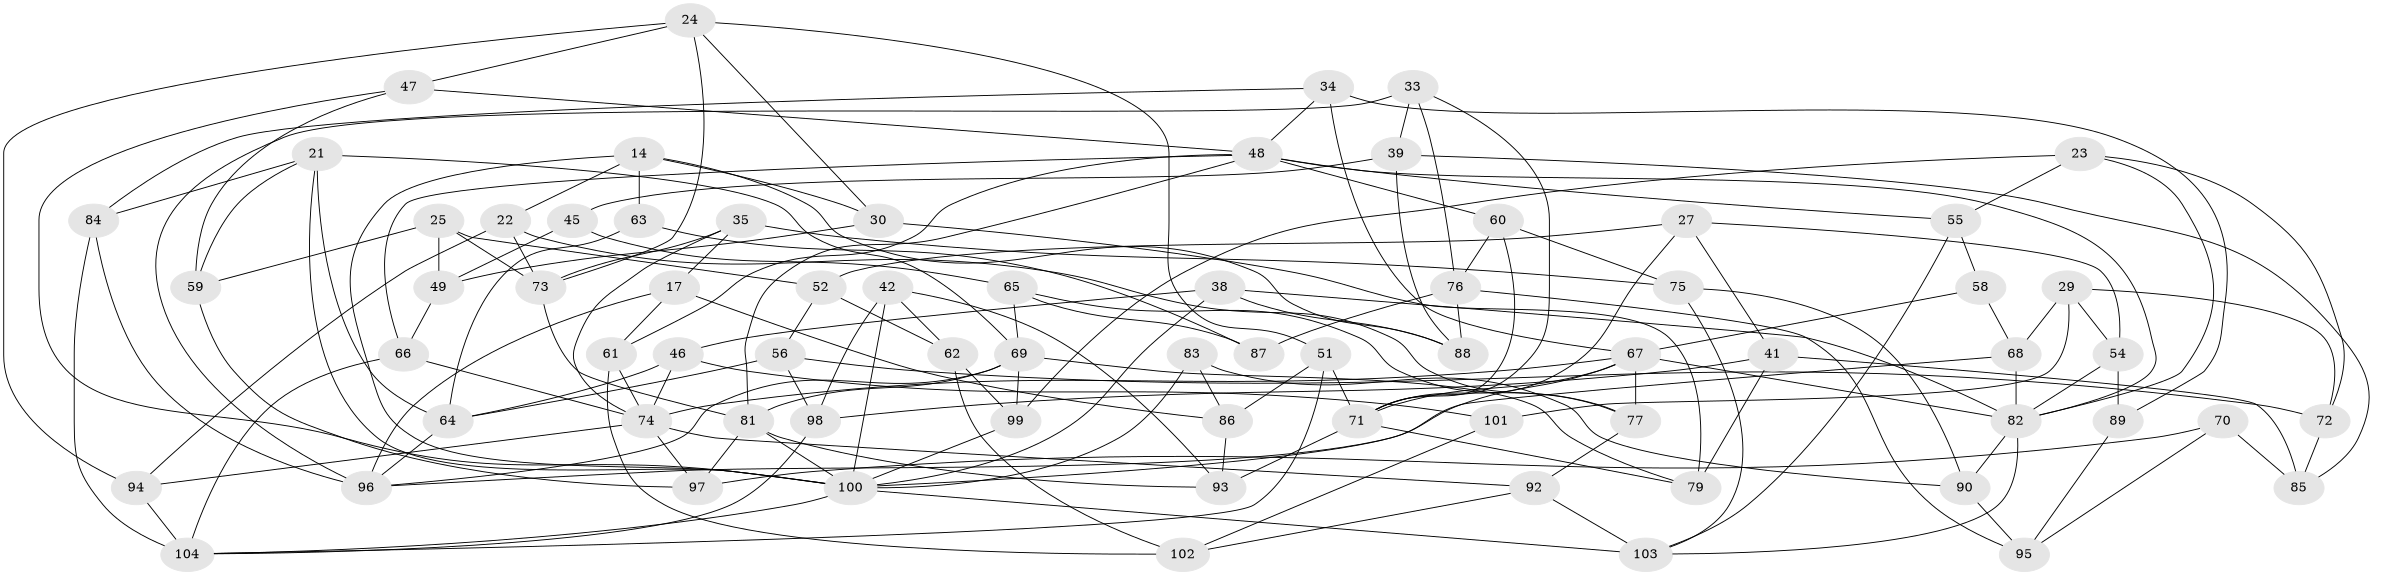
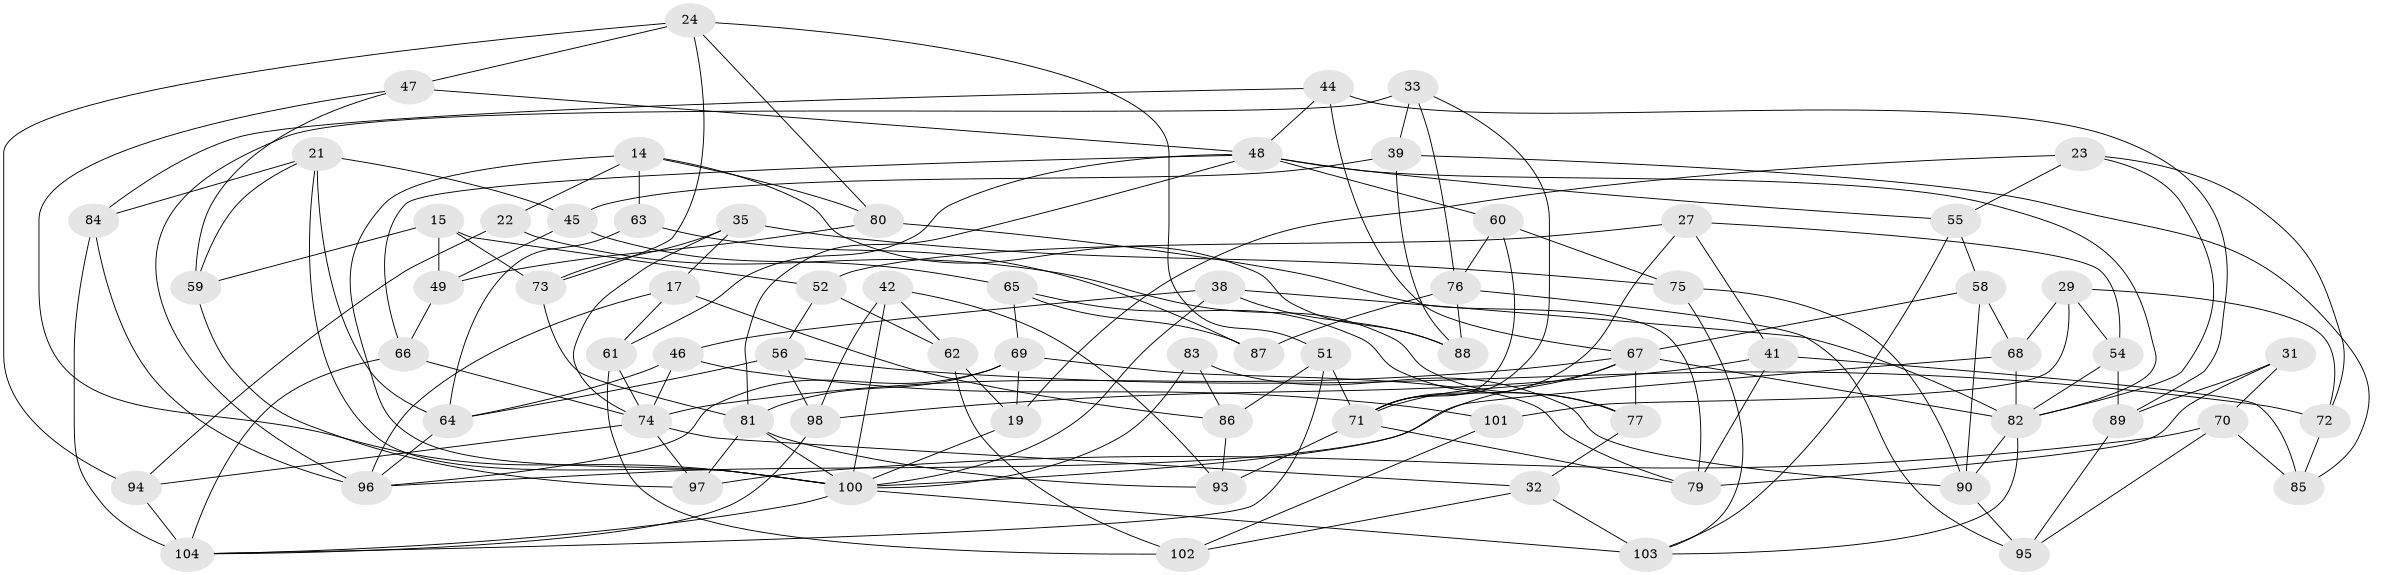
(1329, 87) -> (1329, 87)
(679, 182) -> (459, 182)
(439, 221) -> (439, 221)
(879, 221) -> (879, 221)
(522, 253) -> none
none -> (2291, 354)
(1016, 421) -> (1016, 421)
none -> (1970, 421)
(1535, 488) -> (1535, 488)
